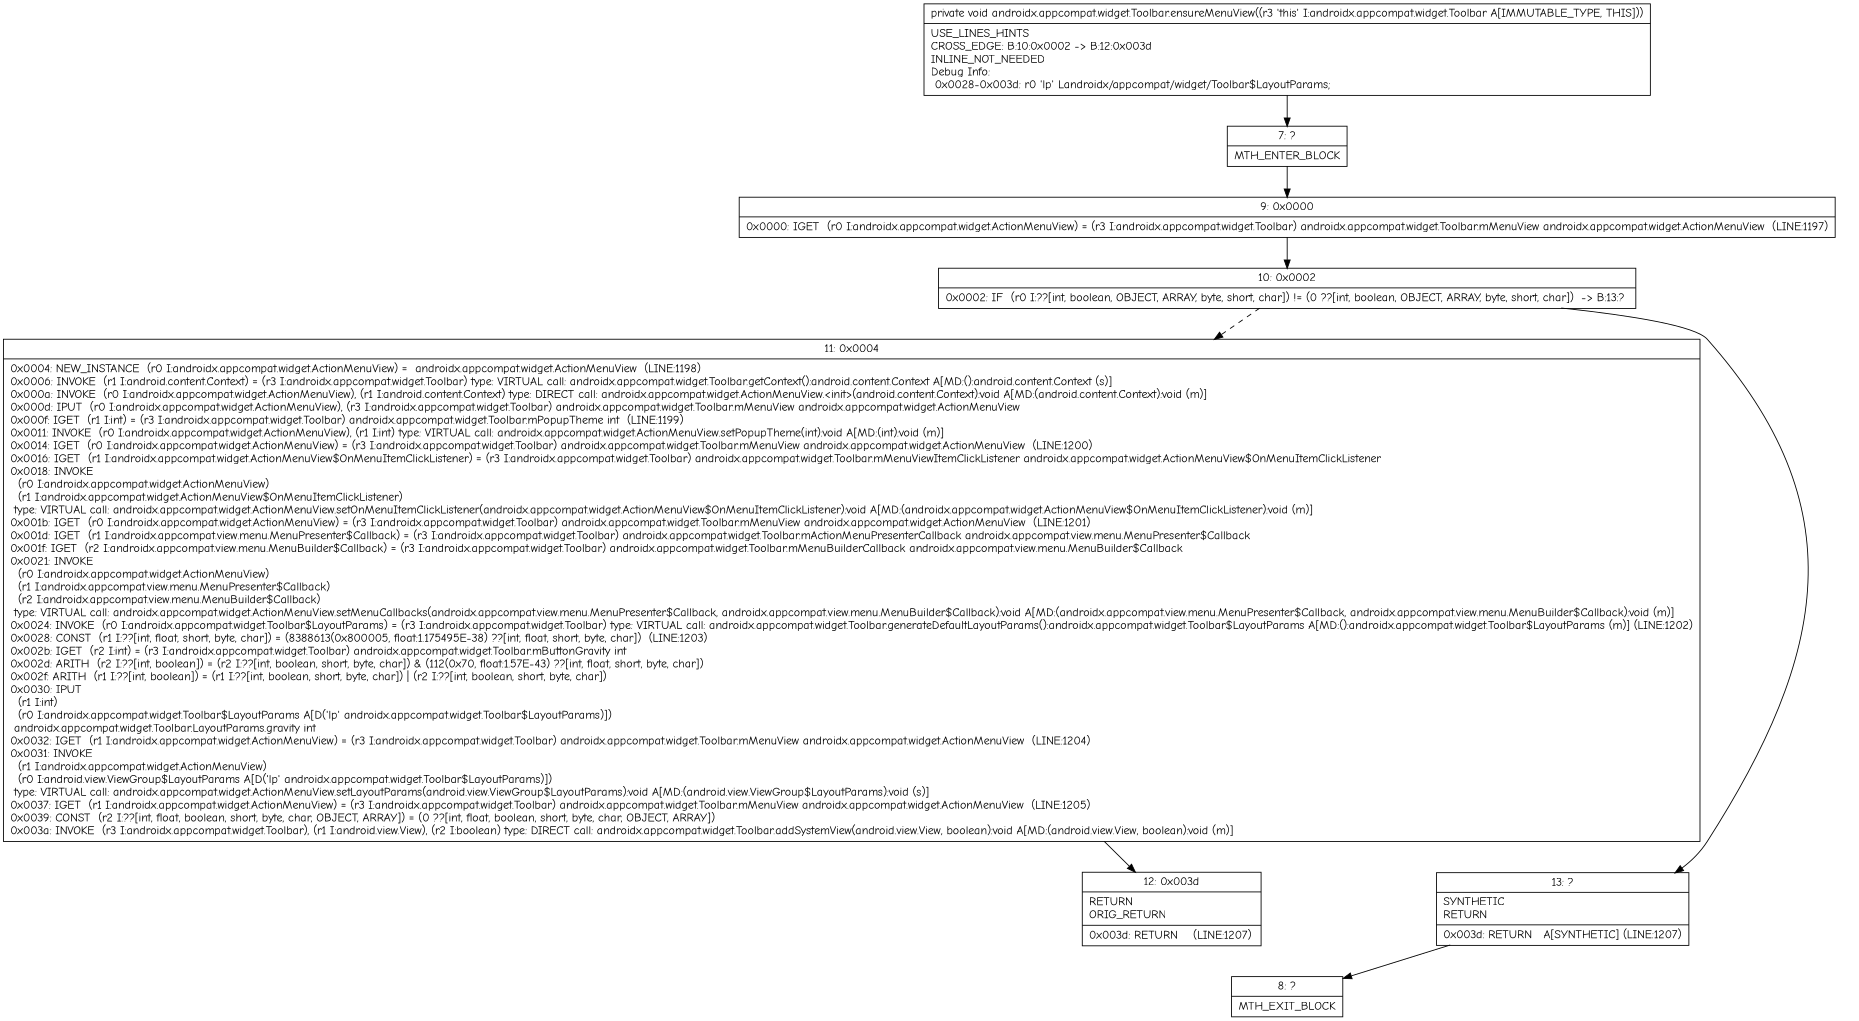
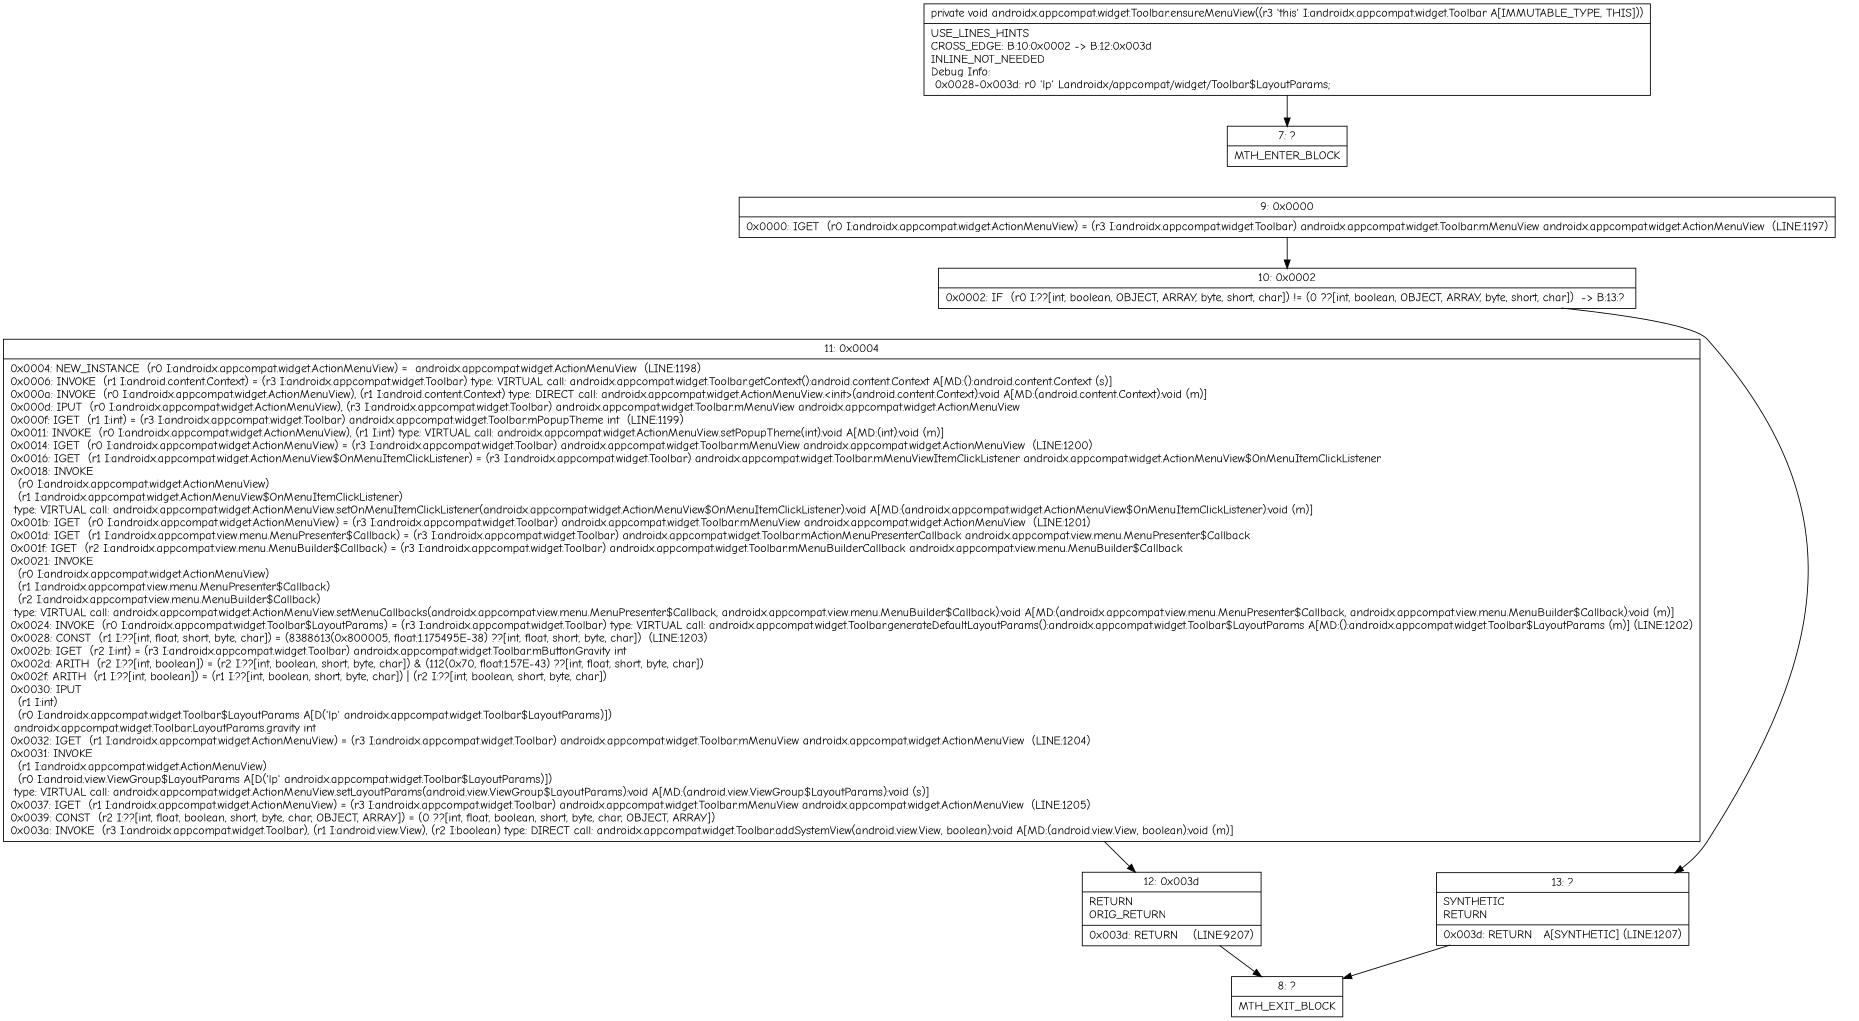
(1287, 177) -> none
(1241, 321) -> none
(1170, 935) -> (1172, 935)
none -> (1237, 959)
